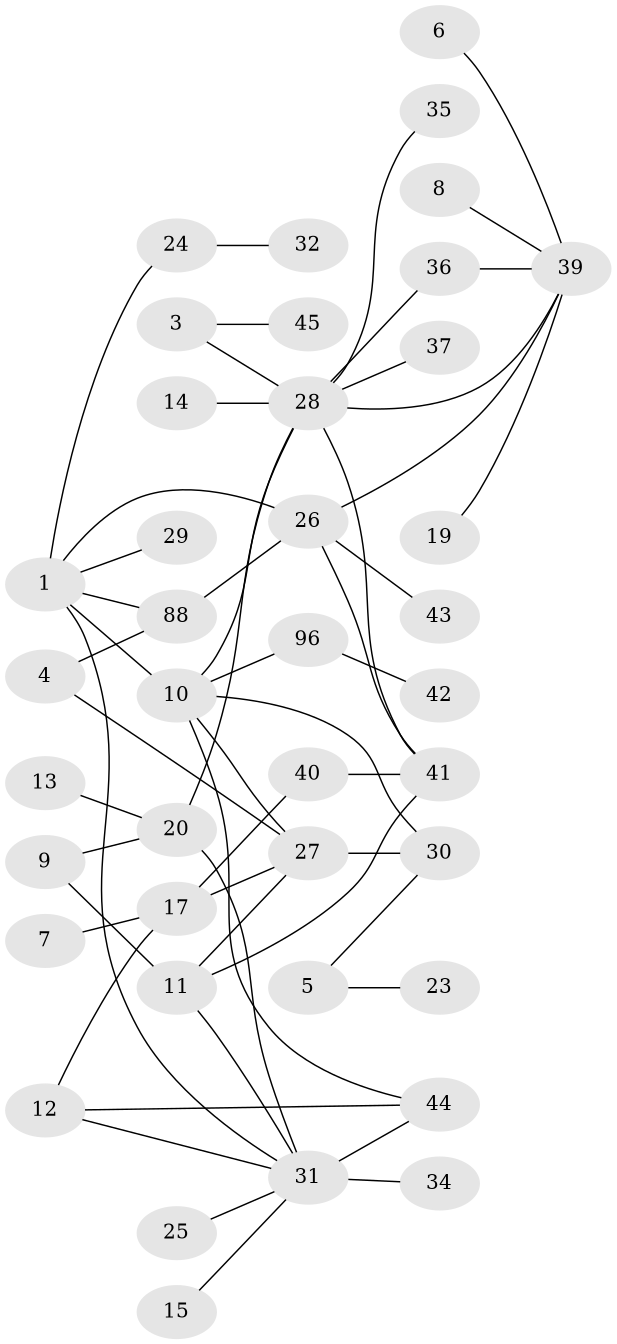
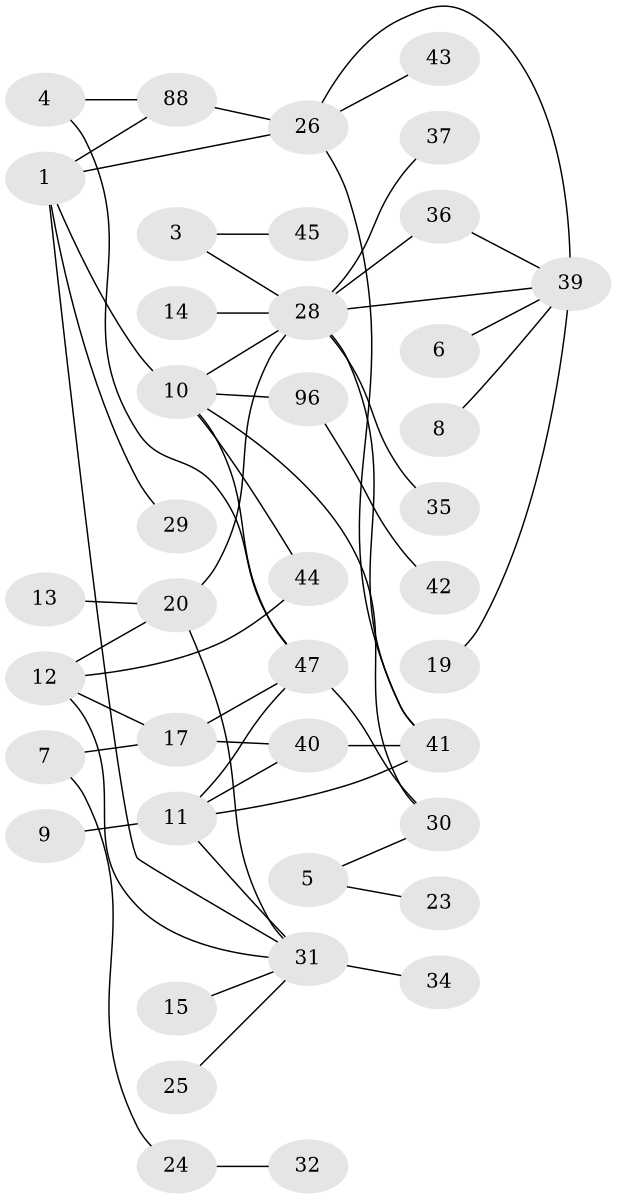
(86, 406) -> (111, 962)
none -> (242, 782)
(114, 845) -> (111, 642)
(308, 853) -> (308, 667)
(374, 1141) -> none
